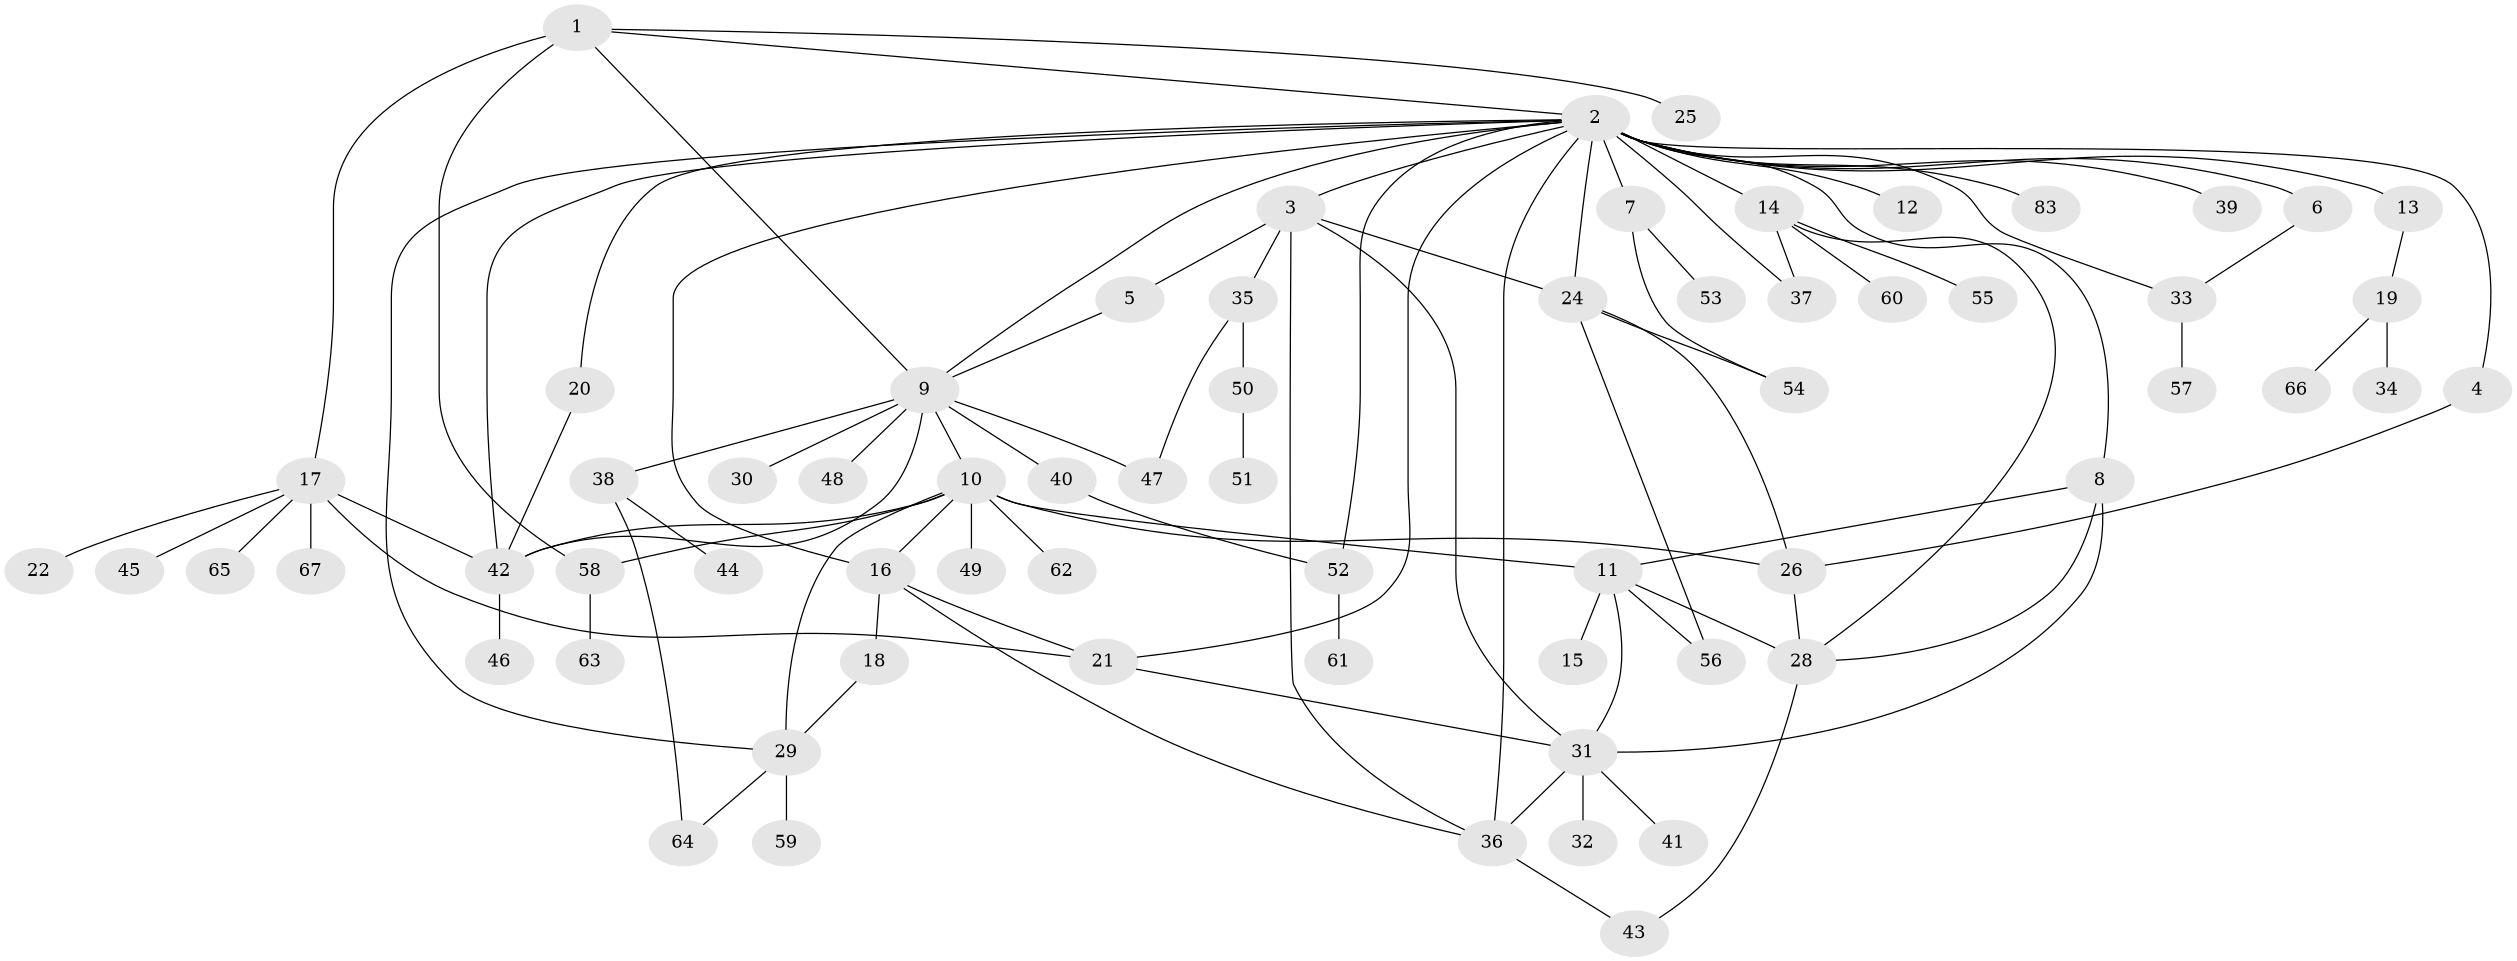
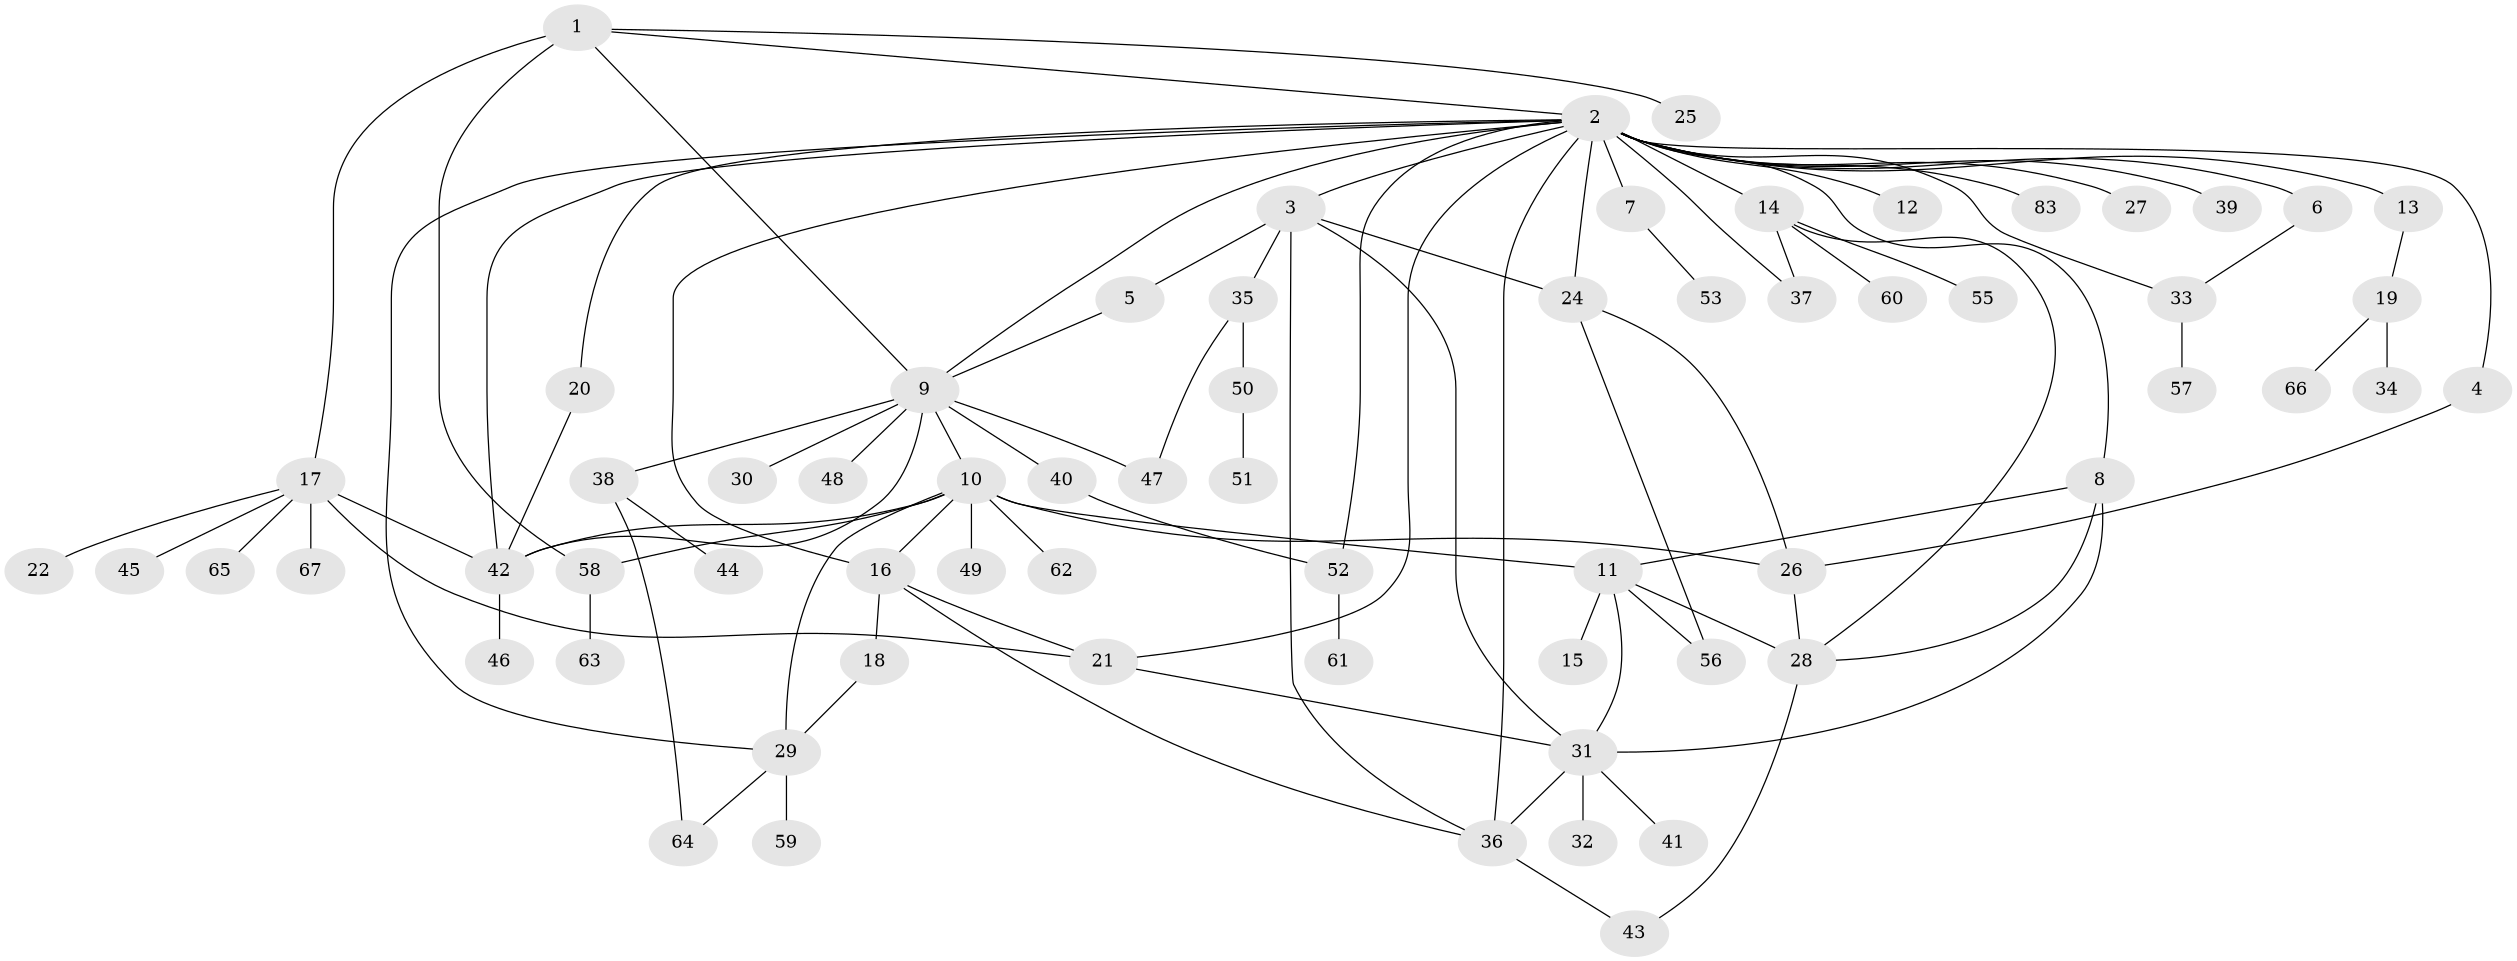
none -> (2137, 209)
(1794, 390) -> none
